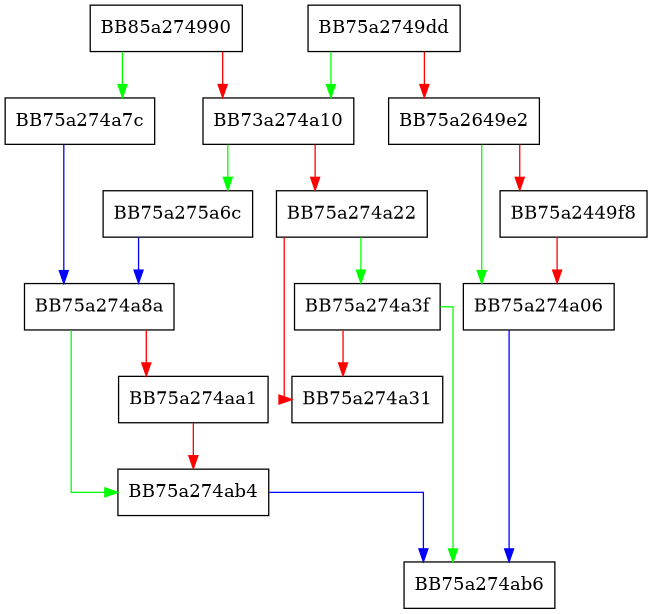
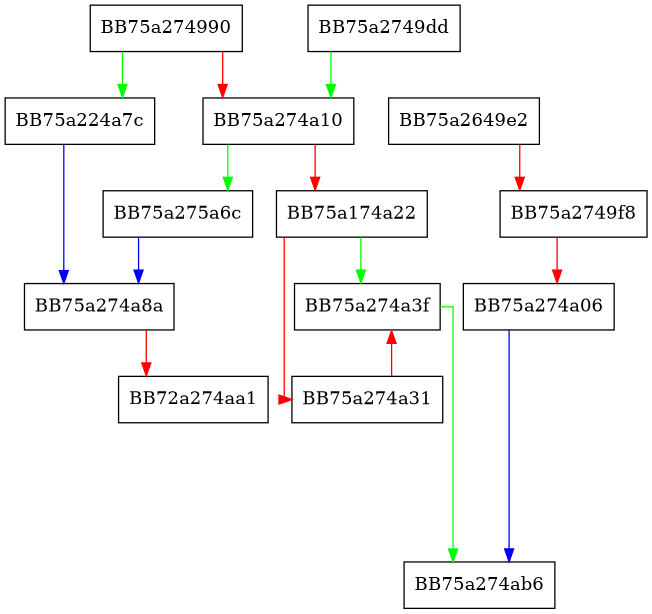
(166, 28) -> (166, 28)
(424, 68) -> none
(80, 121) -> (80, 121)
(278, 121) -> (278, 121)
(482, 208) -> none
(352, 214) -> (352, 214)
(574, 214) -> (574, 214)
(343, 347) -> (392, 360)
(193, 400) -> (193, 400)
(193, 492) -> none
